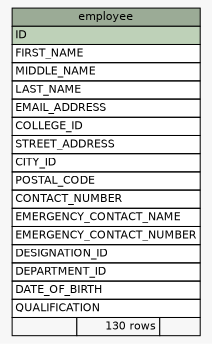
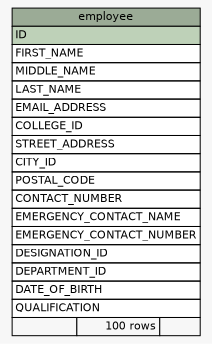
(131, 326) -> (131, 326)
